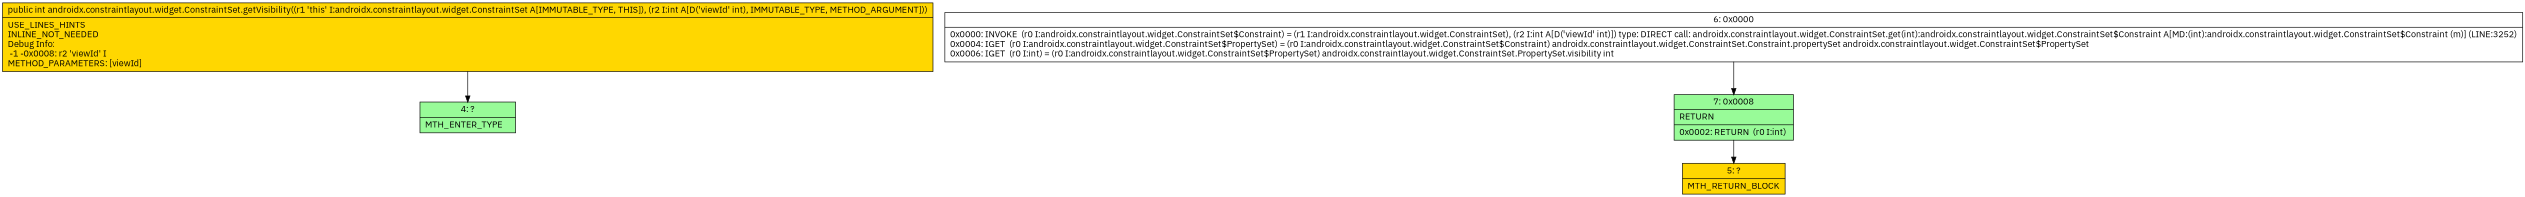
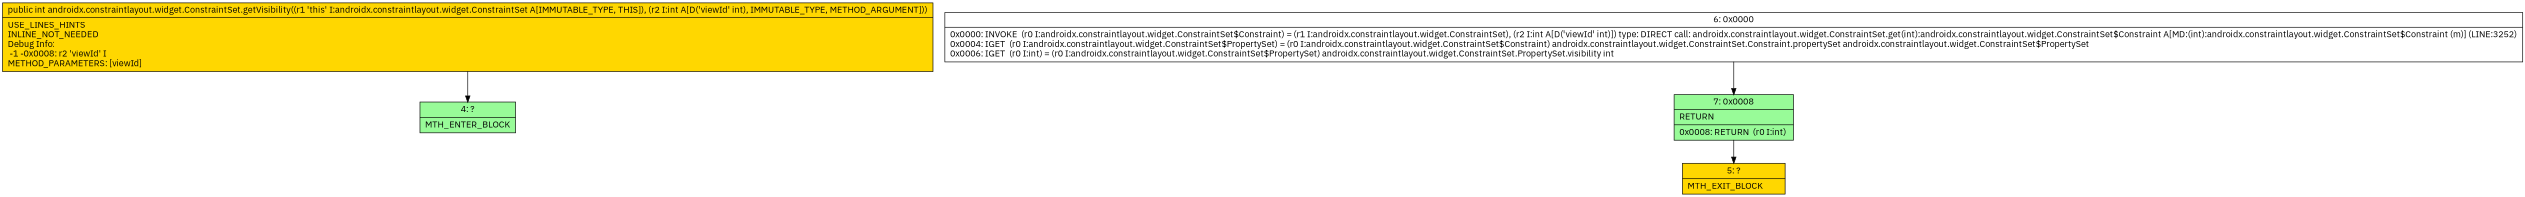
(464, 125) -> (468, 125)
(1734, 132) -> (1734, 132)
(1734, 186) -> (1725, 186)
